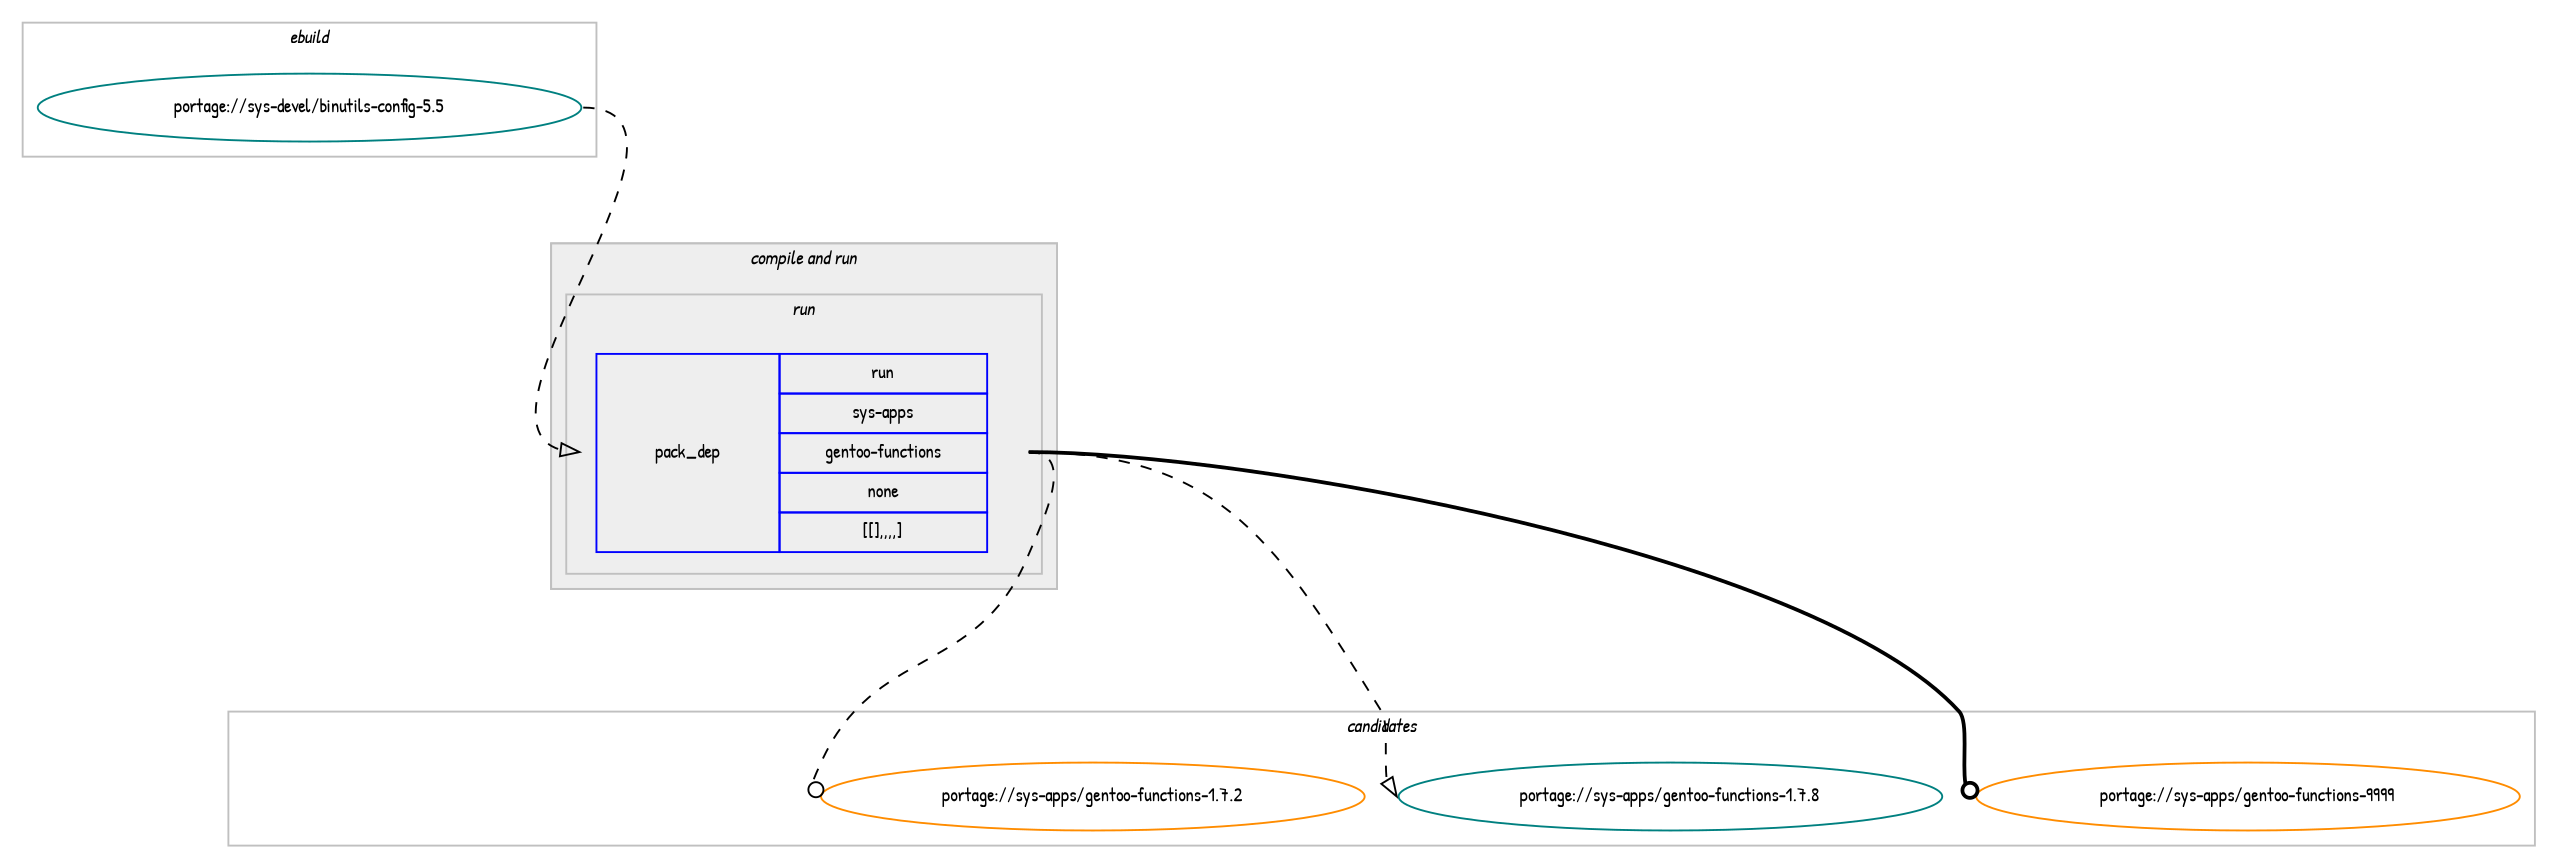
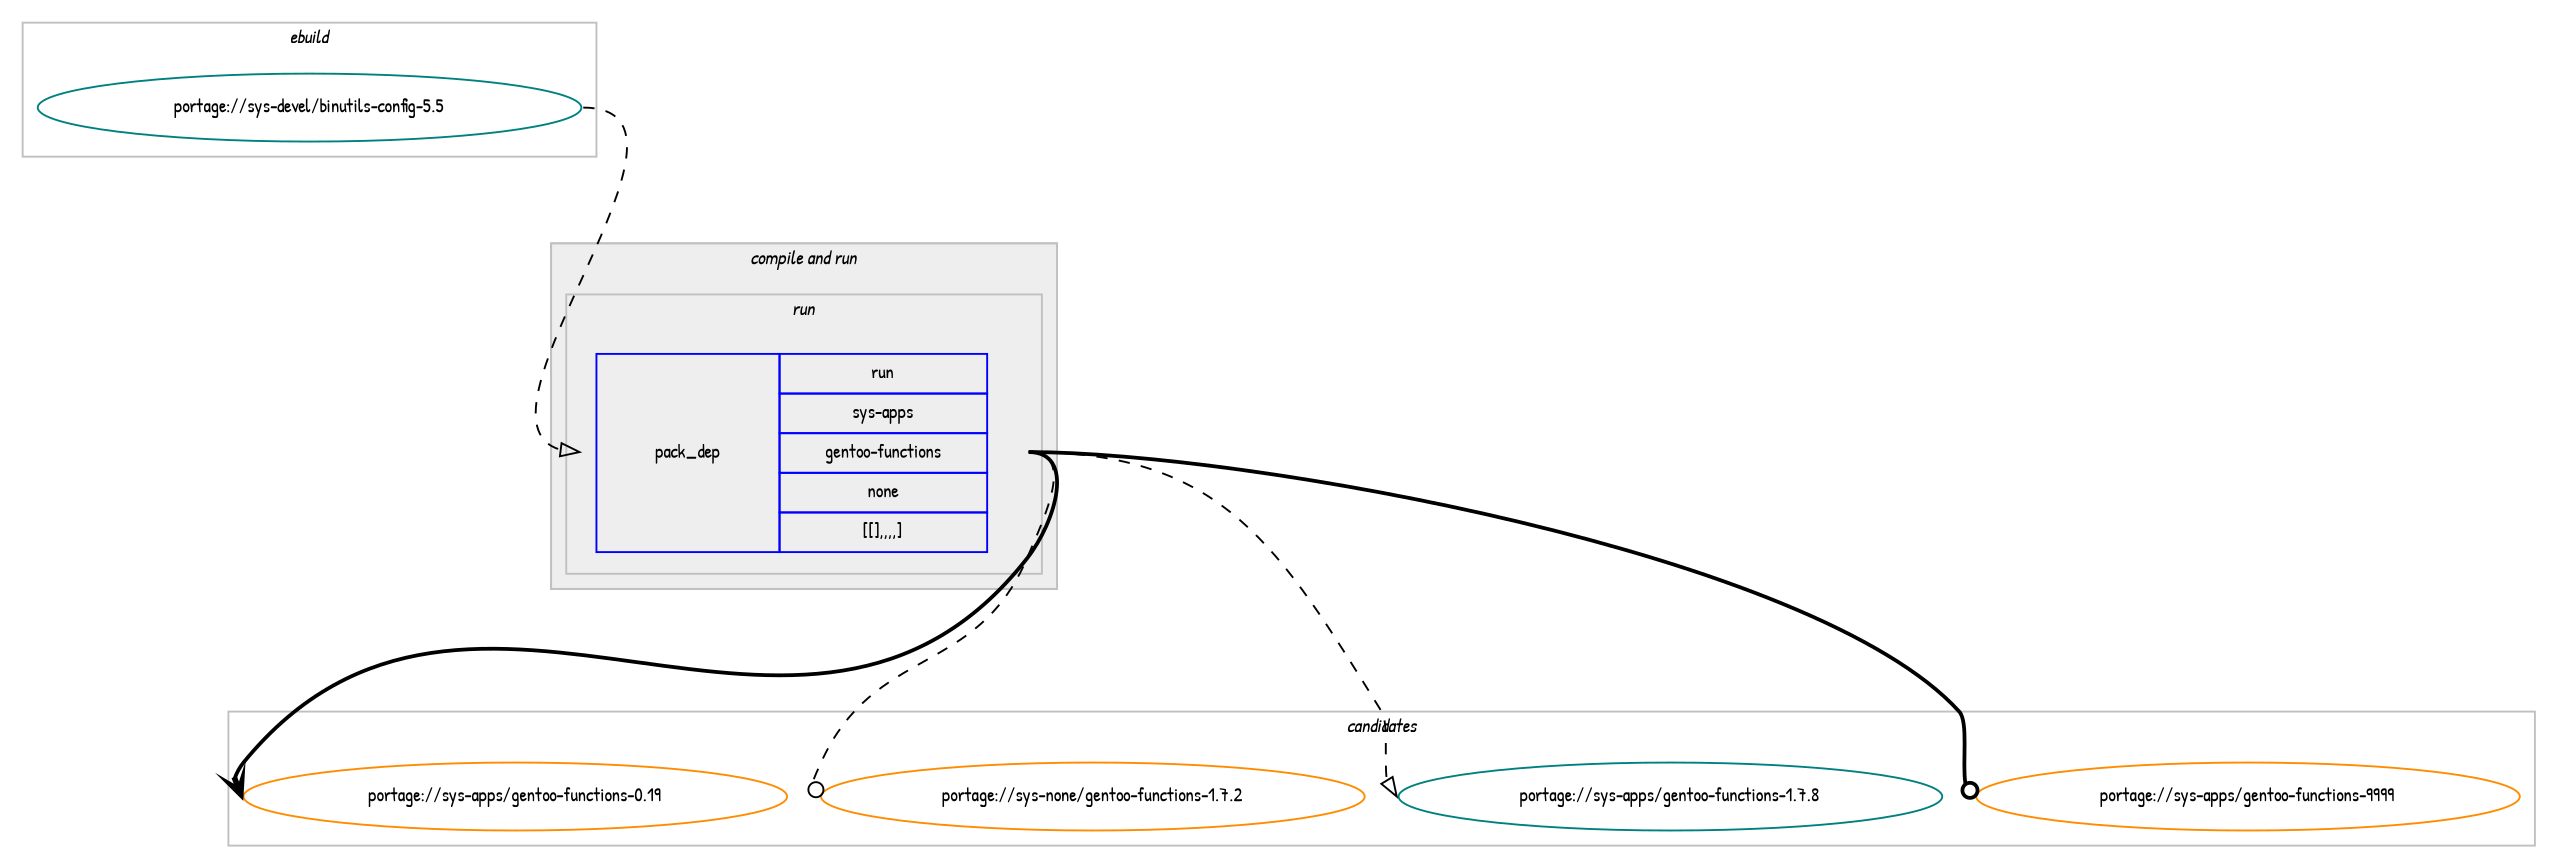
none -> (515, 797)
(1093, 797) -> (1093, 797)
